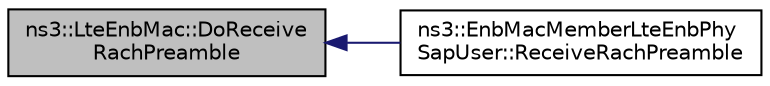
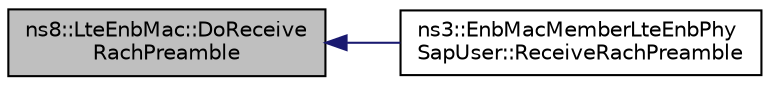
(167, 43) -> (167, 43)
